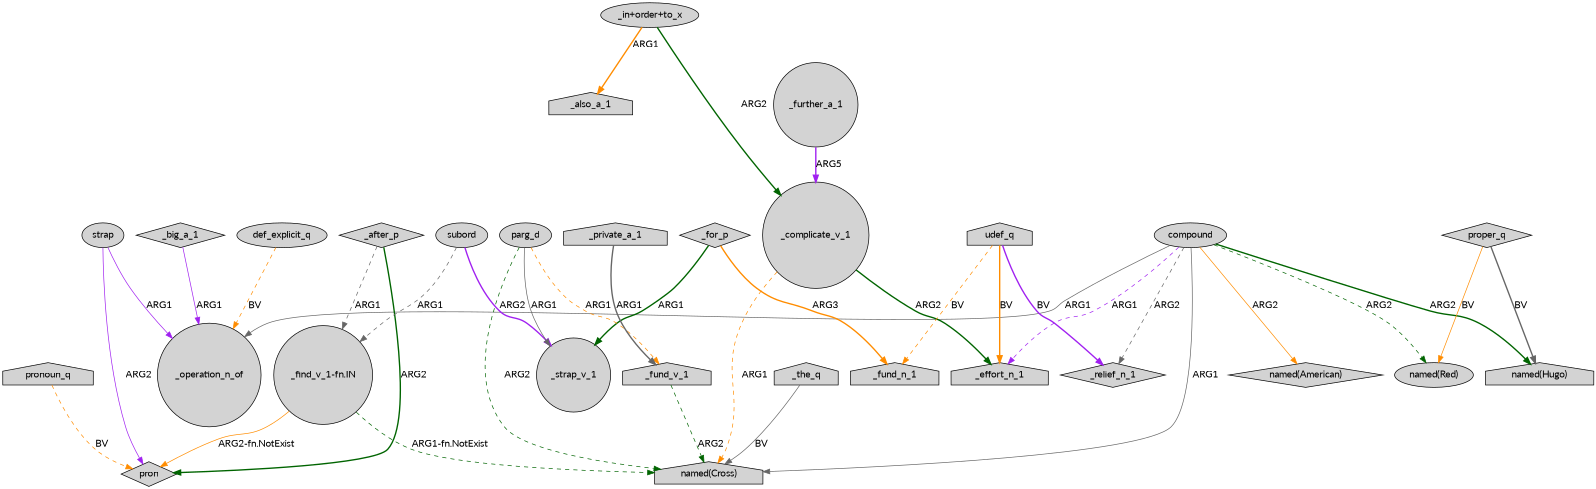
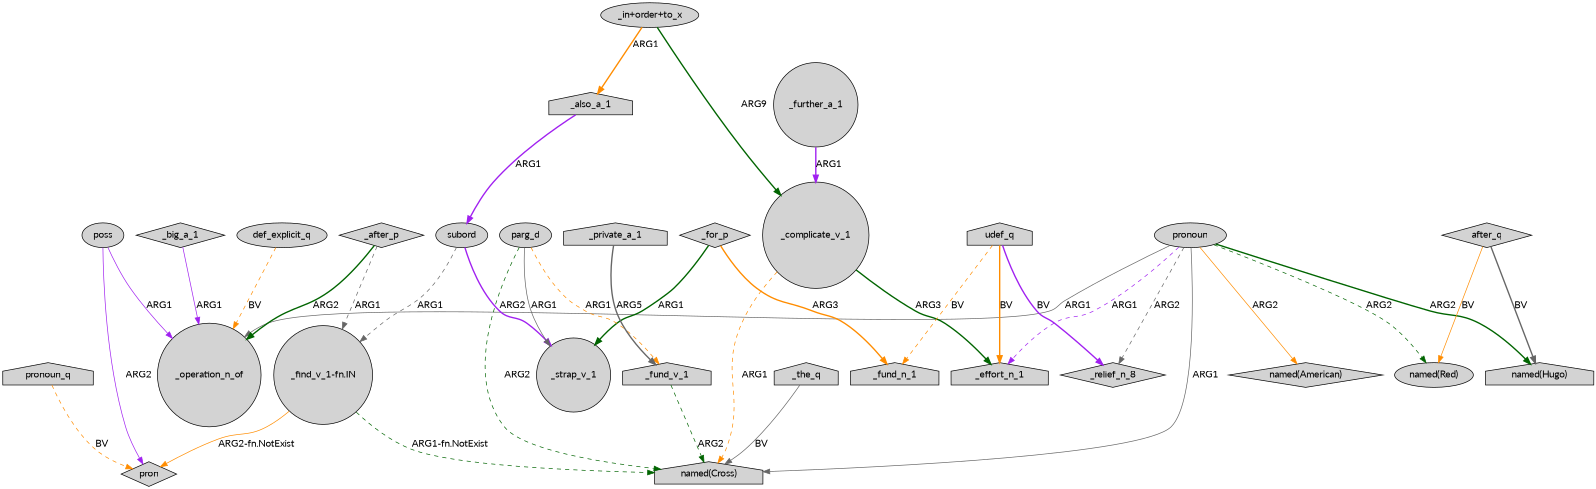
(754, 105) -> (754, 105)
none -> (516, 159)
(829, 165) -> (829, 165)
(103, 235) -> (103, 235)
(1190, 235) -> (1190, 235)
(1487, 235) -> (1487, 235)
(629, 306) -> (629, 306)
(928, 306) -> (928, 306)
(1113, 375) -> (1113, 375)
(386, 450) -> (319, 298)
